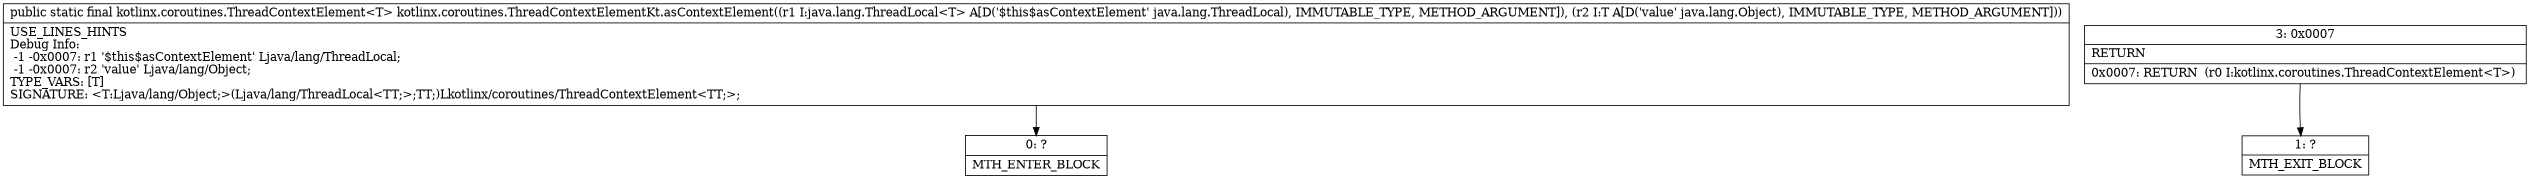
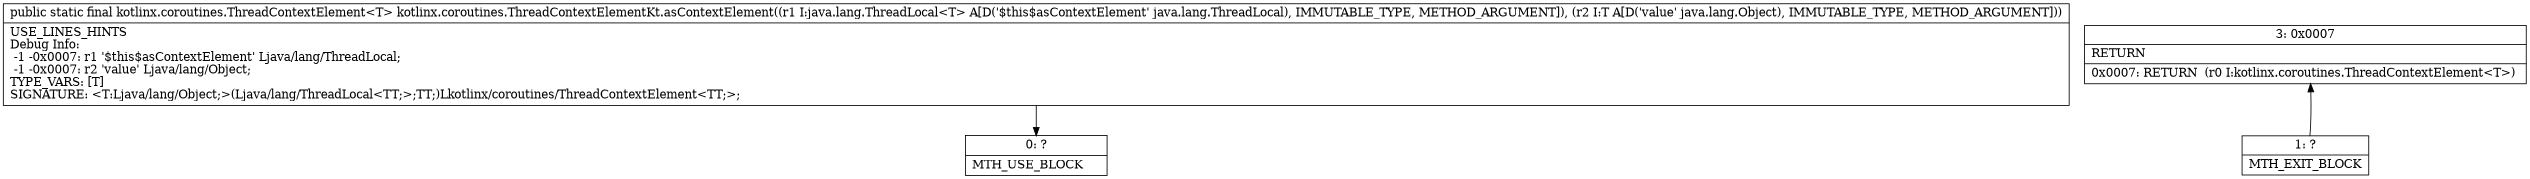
(2300, 106) -> (2311, 114)
(1036, 165) -> (1028, 165)
